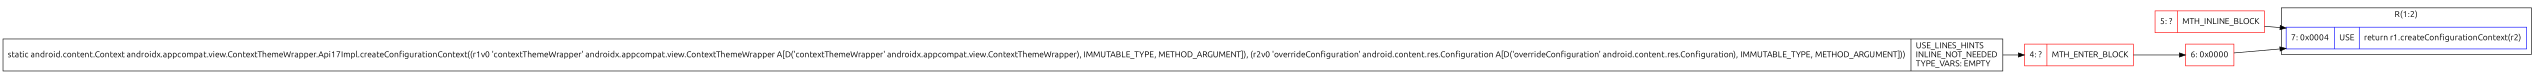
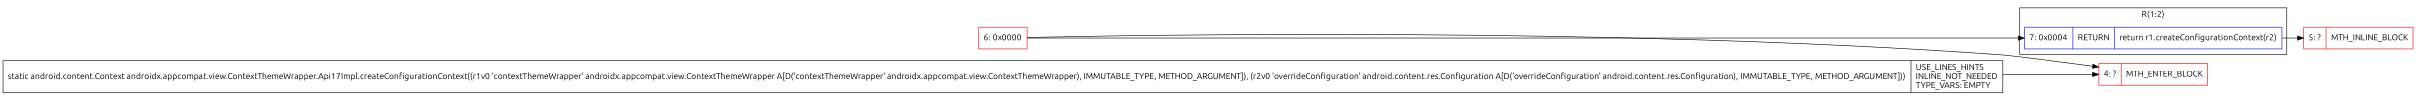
(2272, 27) -> (2291, 38)
(2347, 38) -> (2094, 38)
(2156, 55) -> (1747, 42)
